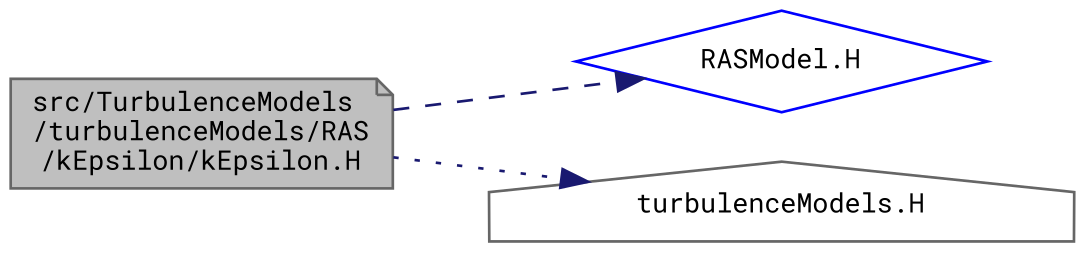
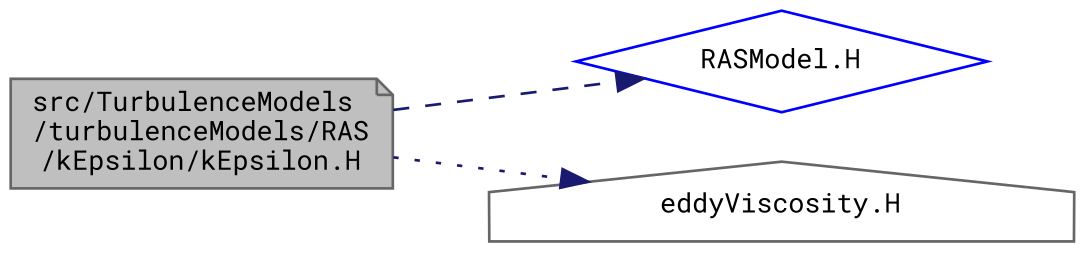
(782, 206) -> (782, 206)
